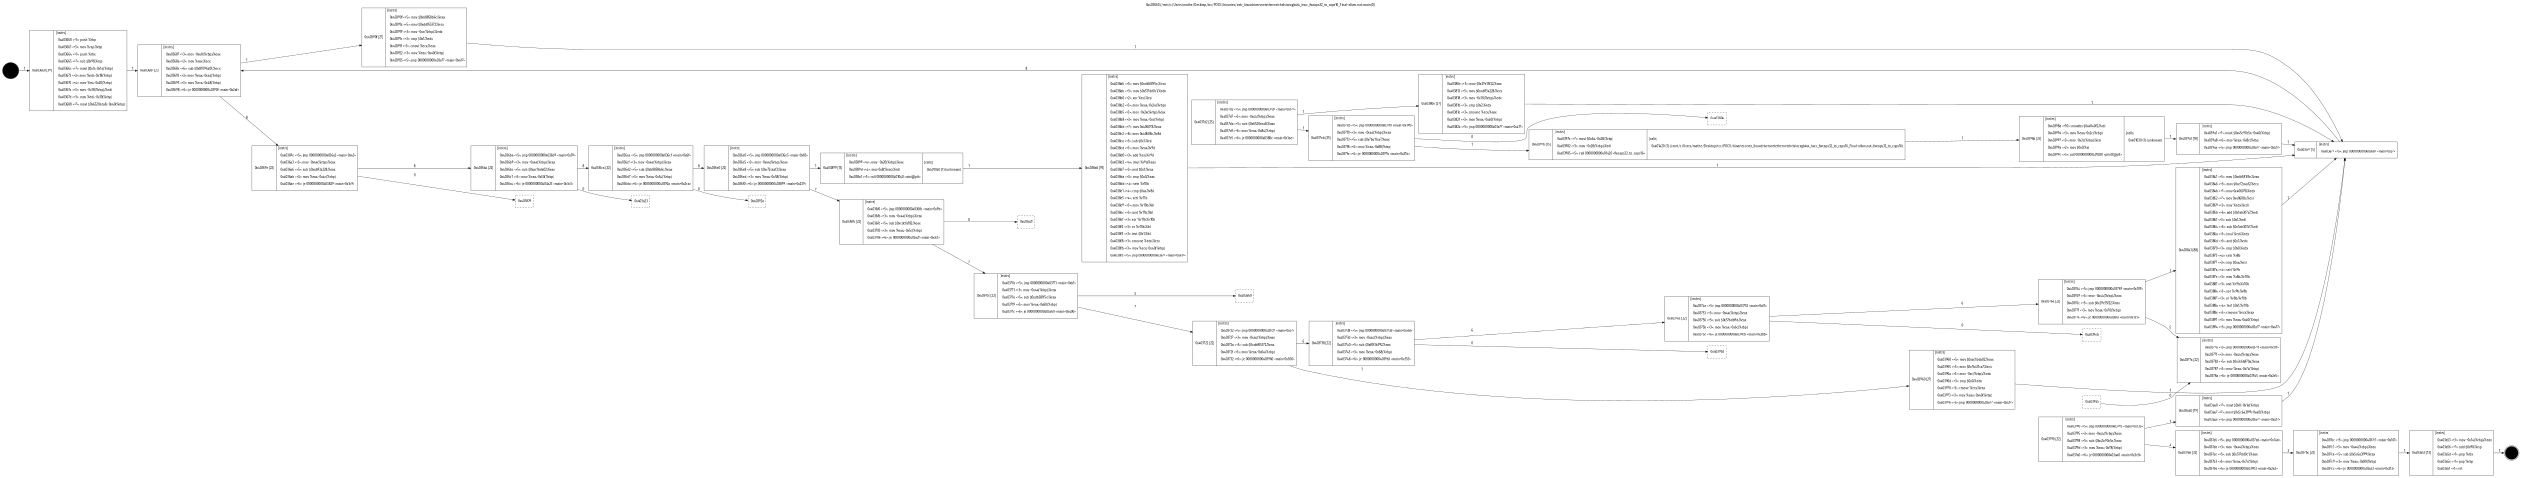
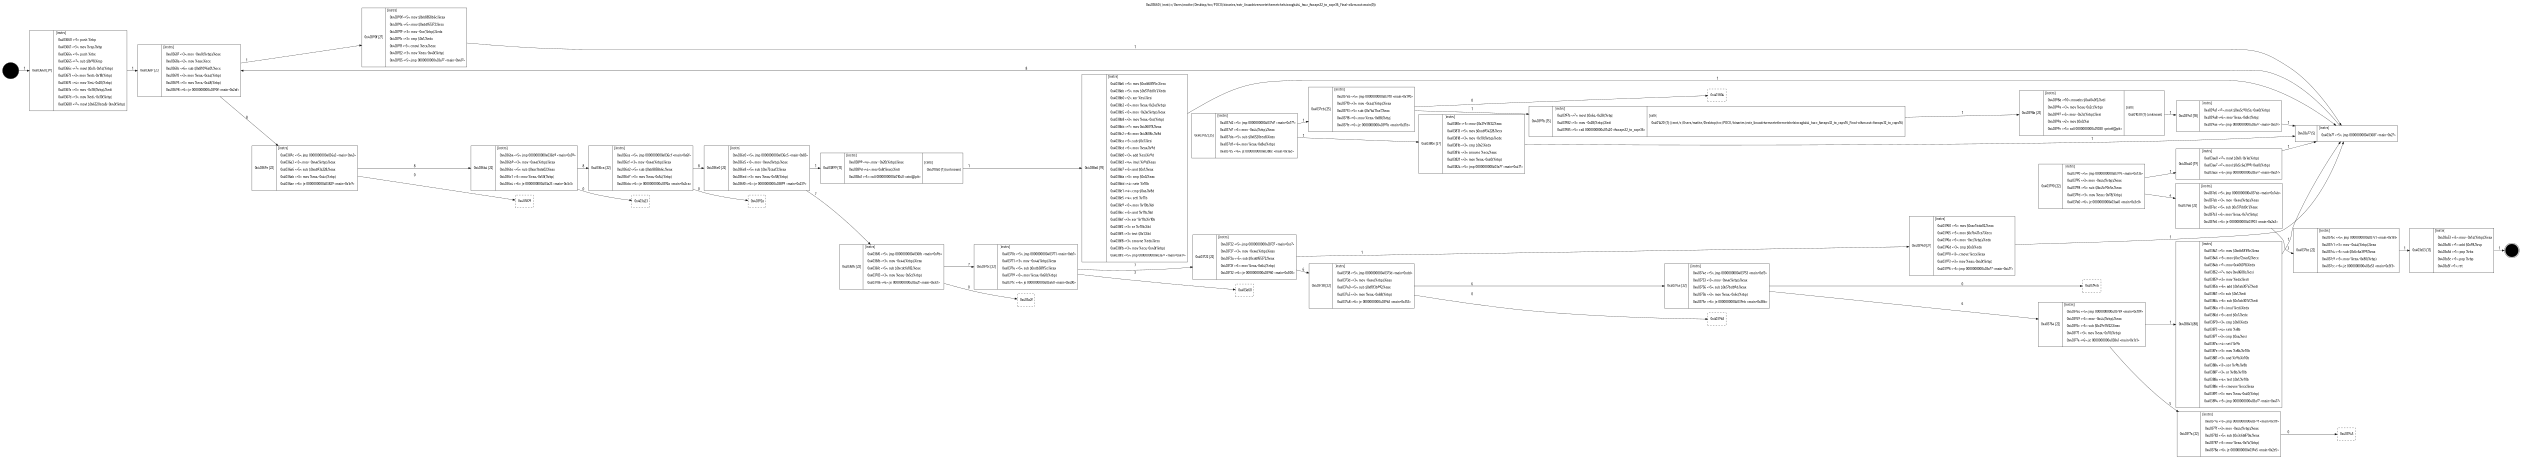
(2147, 404) -> (2308, 434)
